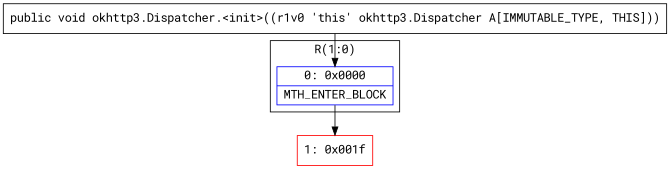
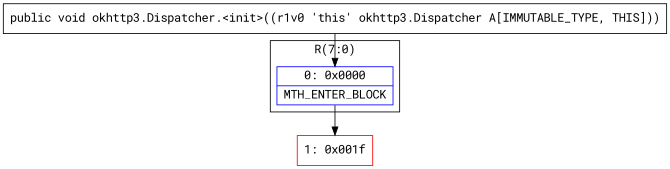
(335, 50) -> (335, 50)
